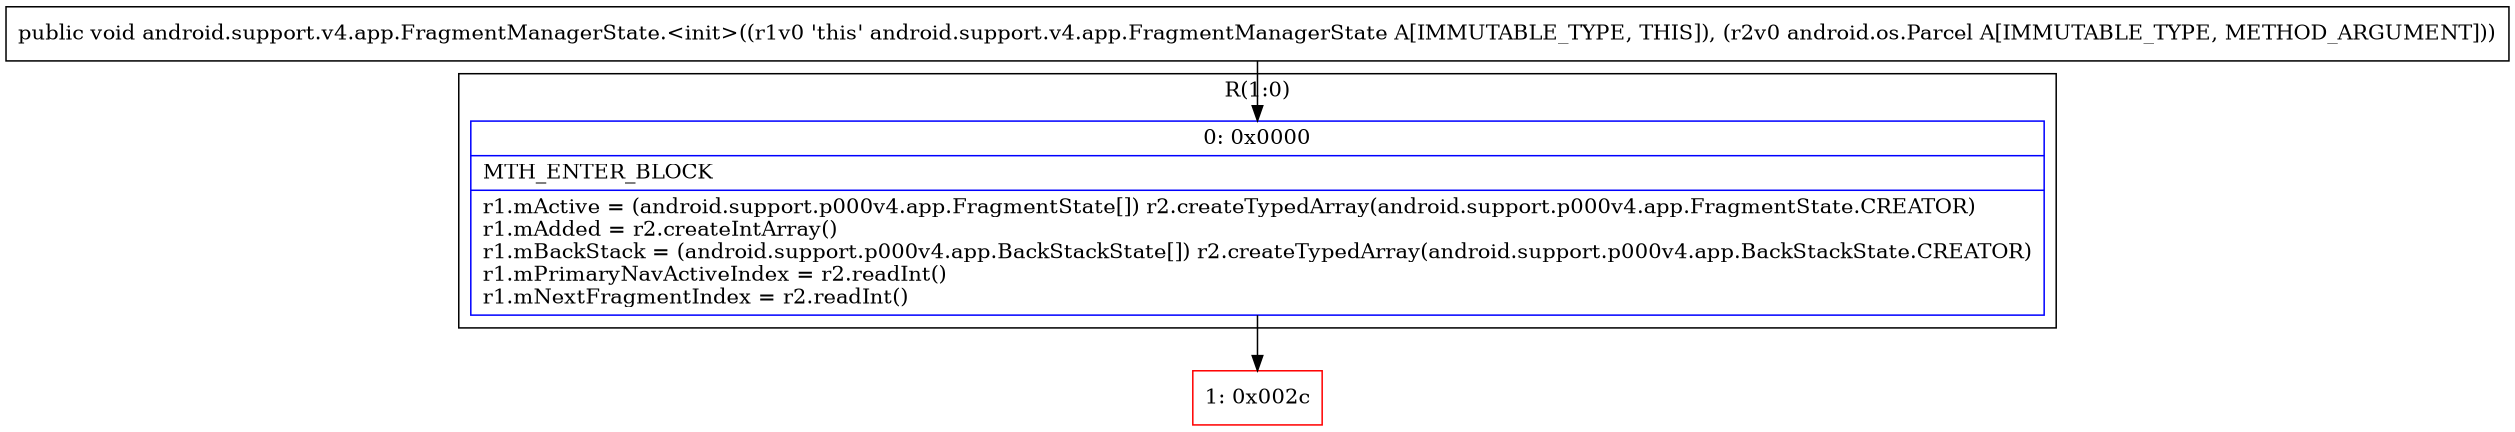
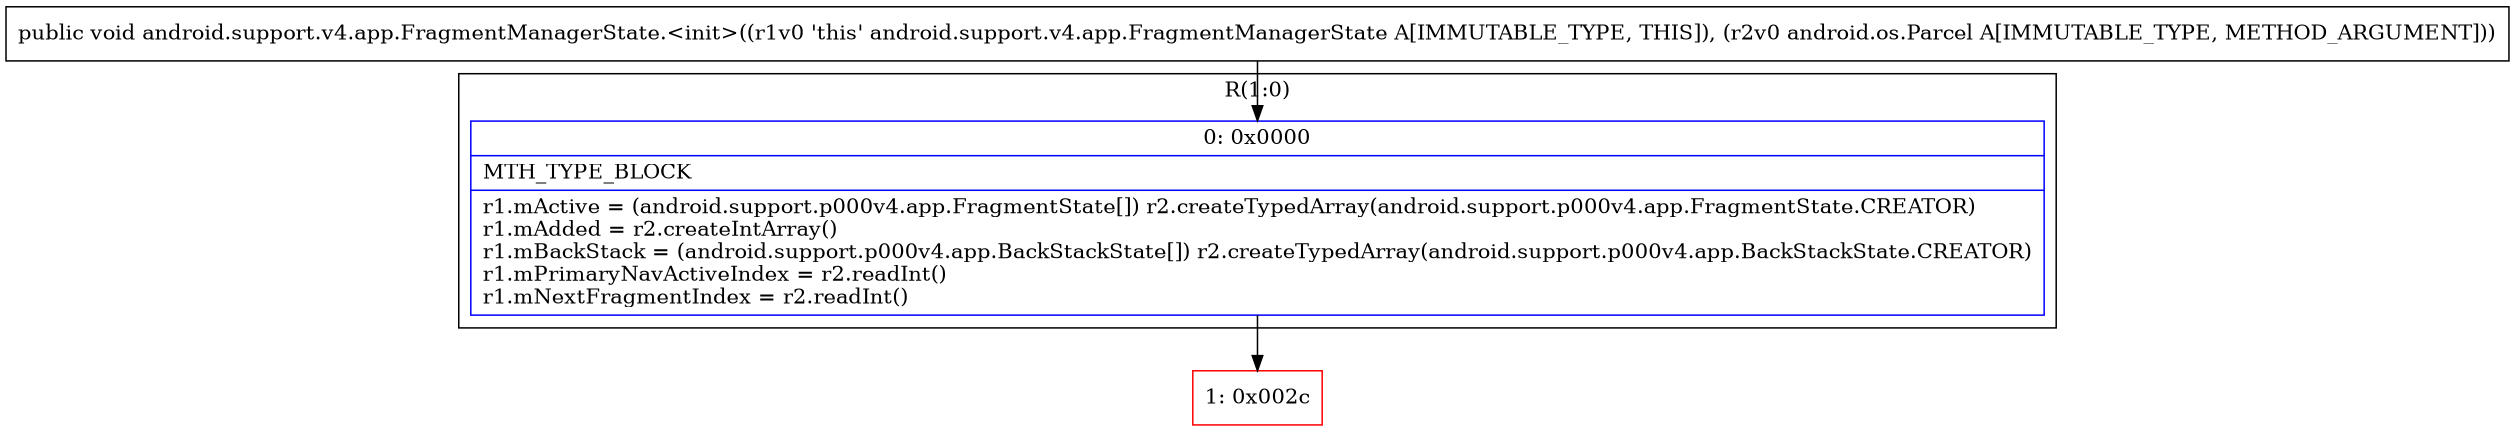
(599, 172) -> (587, 172)
